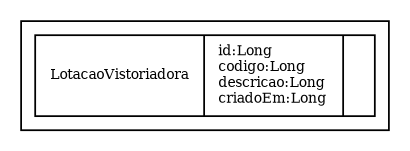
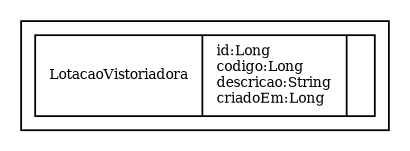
(272, 83) -> (275, 83)
